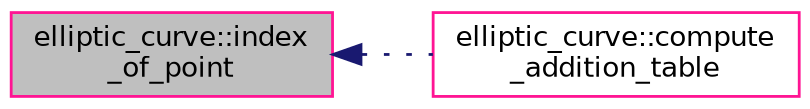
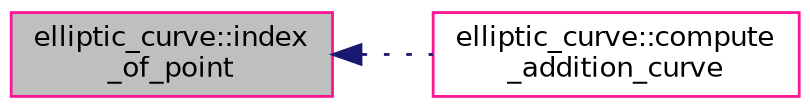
(616, 54) -> (616, 54)
